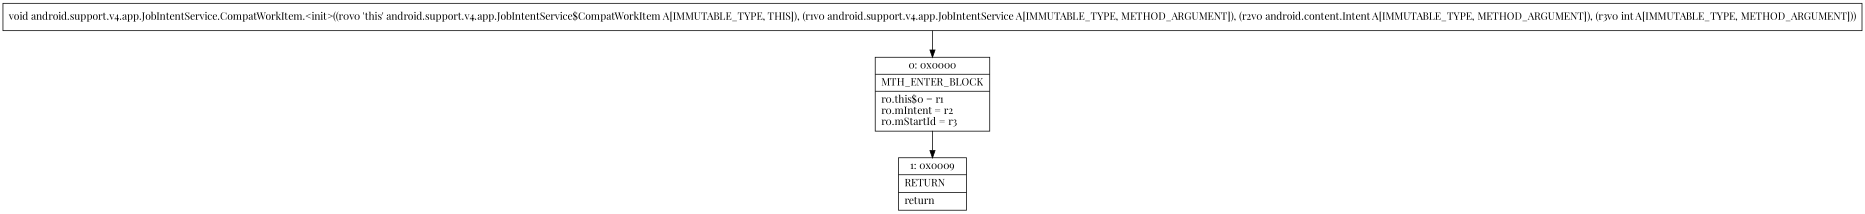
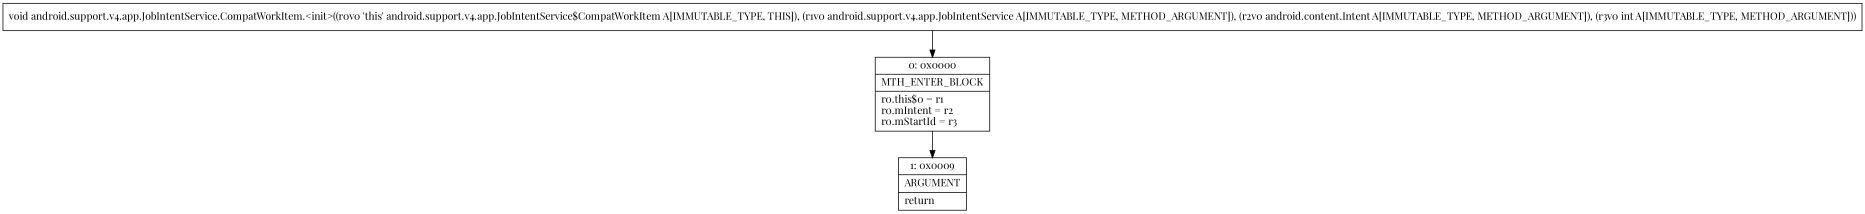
(925, 183) -> (932, 183)
